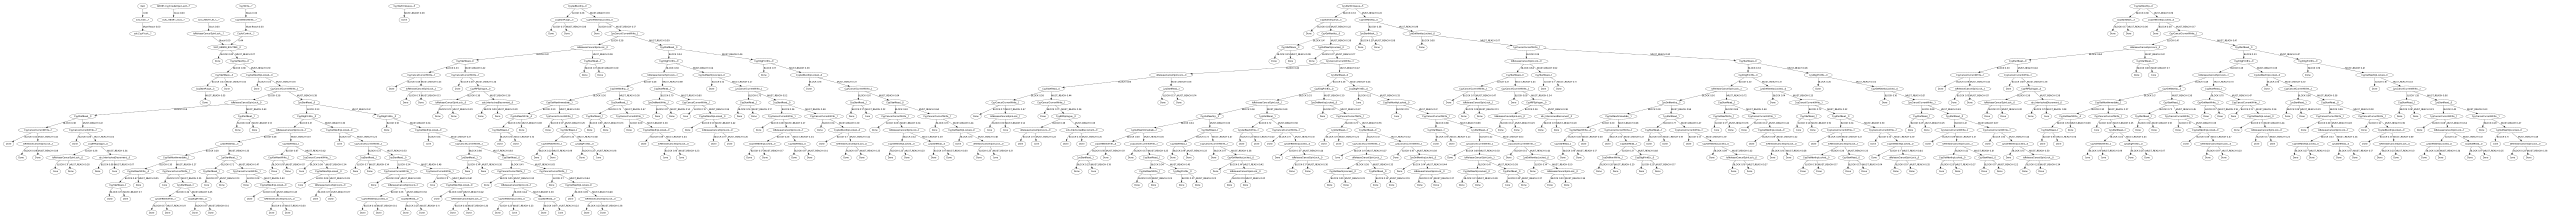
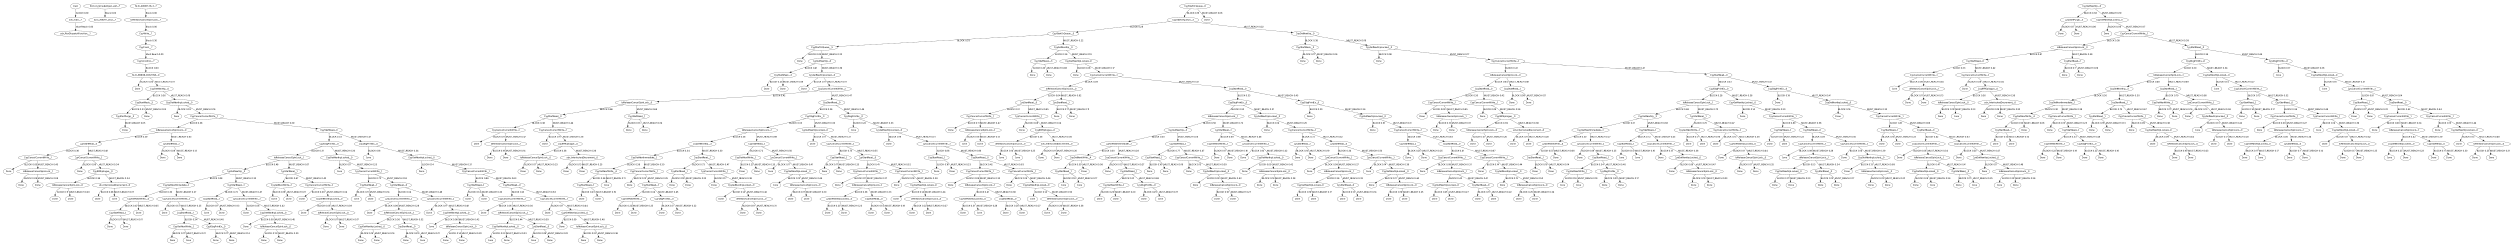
(174, 6) -> (105, 6)
(145, 13) -> (82, 13)
(246, 20) -> (146, 48)
none -> (1183, 20)
(143, 34) -> (76, 34)
(217, 40) -> (146, 26)
(241, 41) -> (152, 68)
